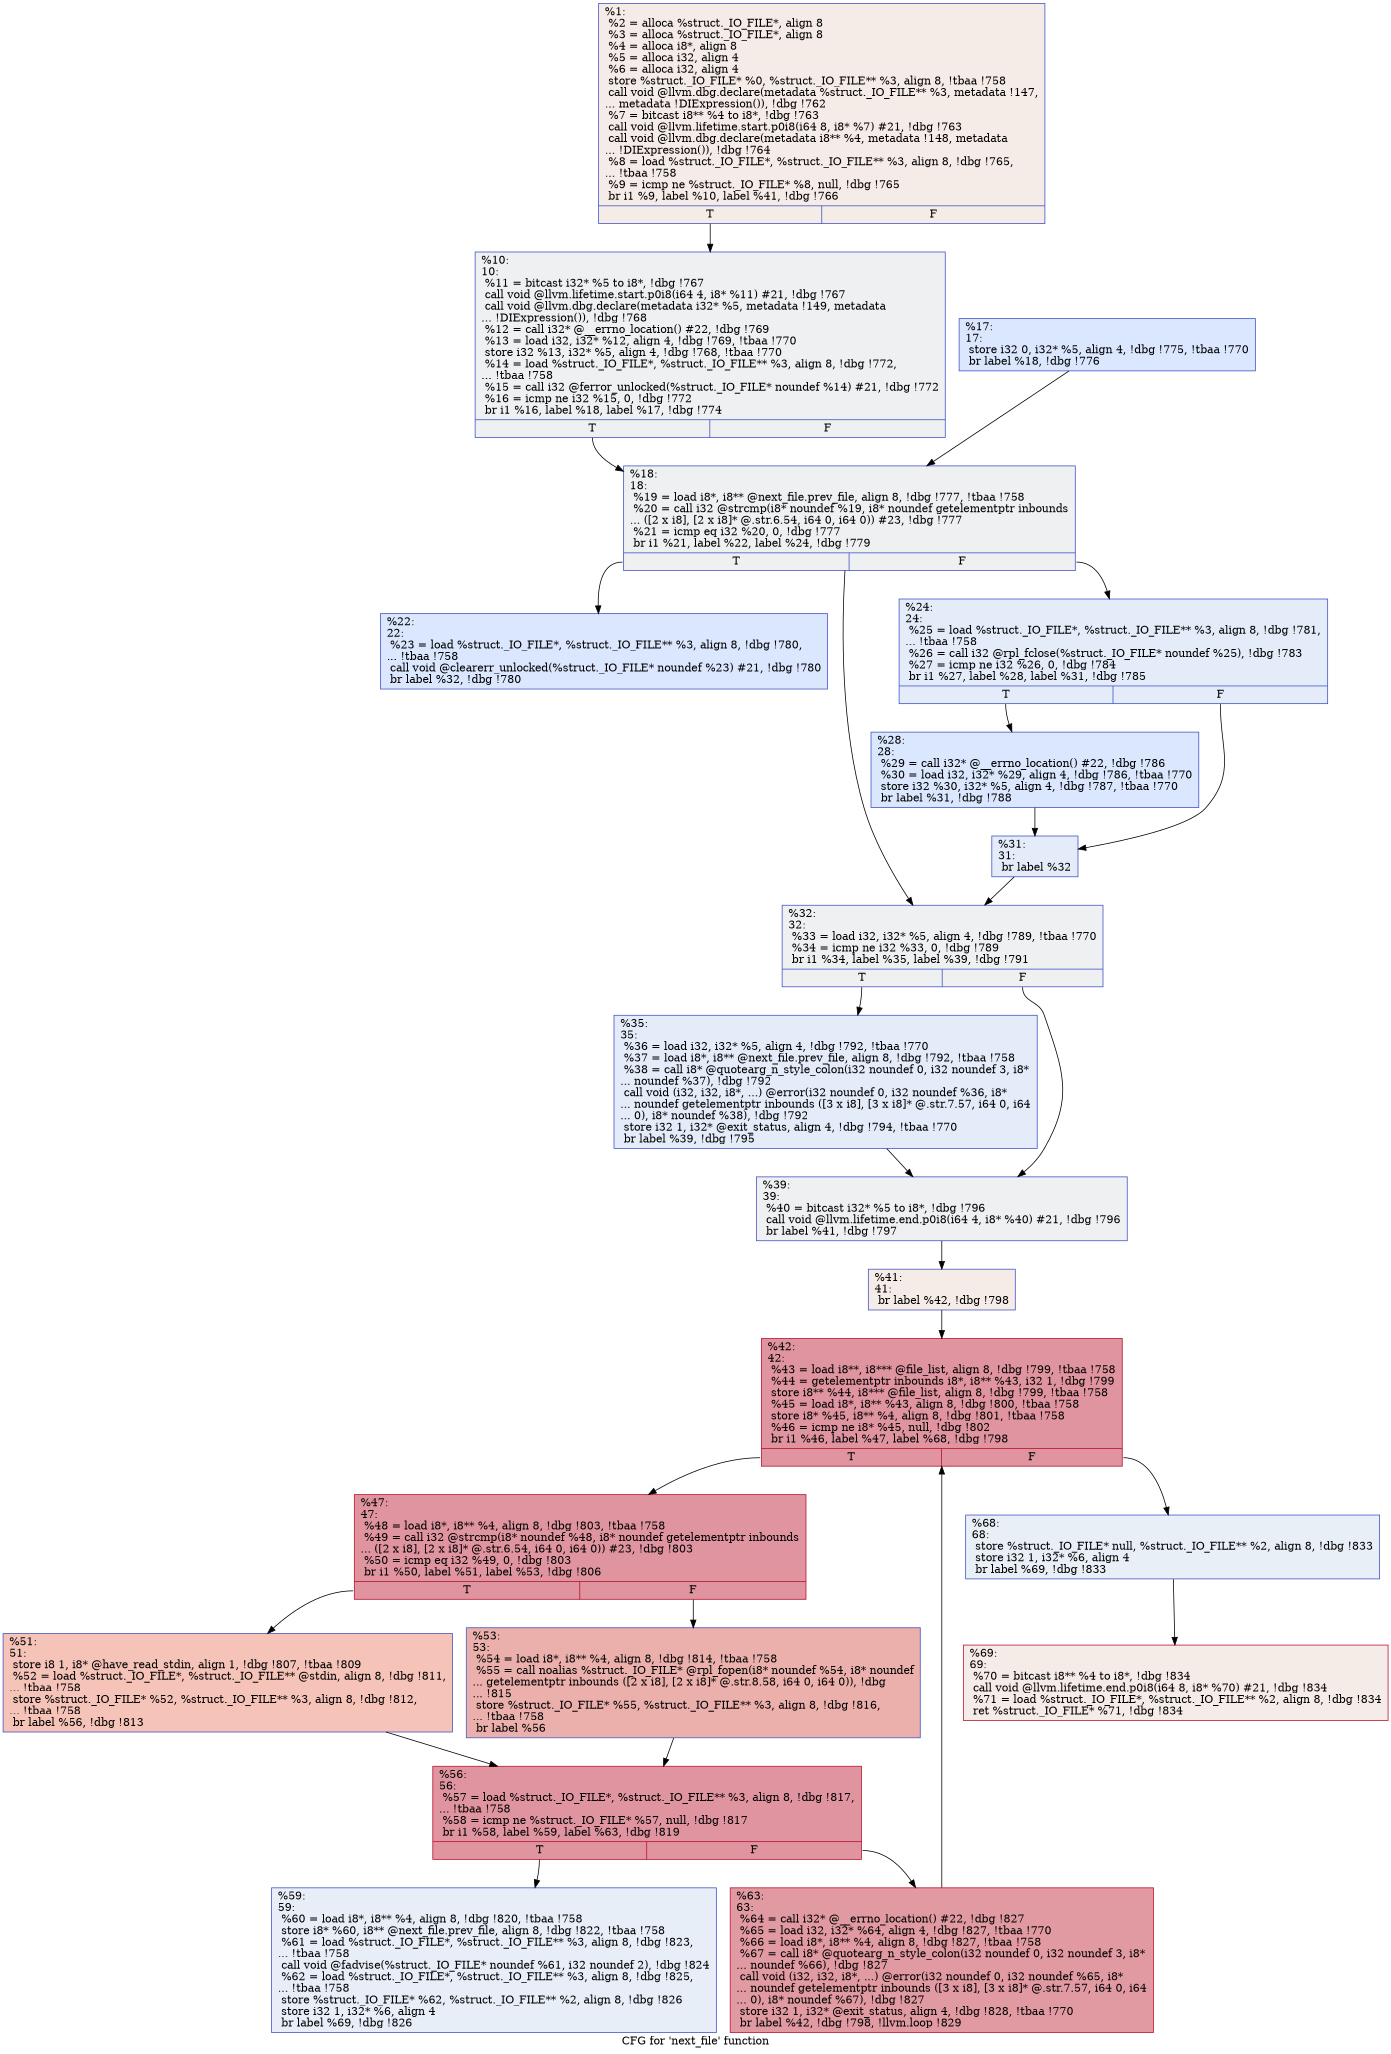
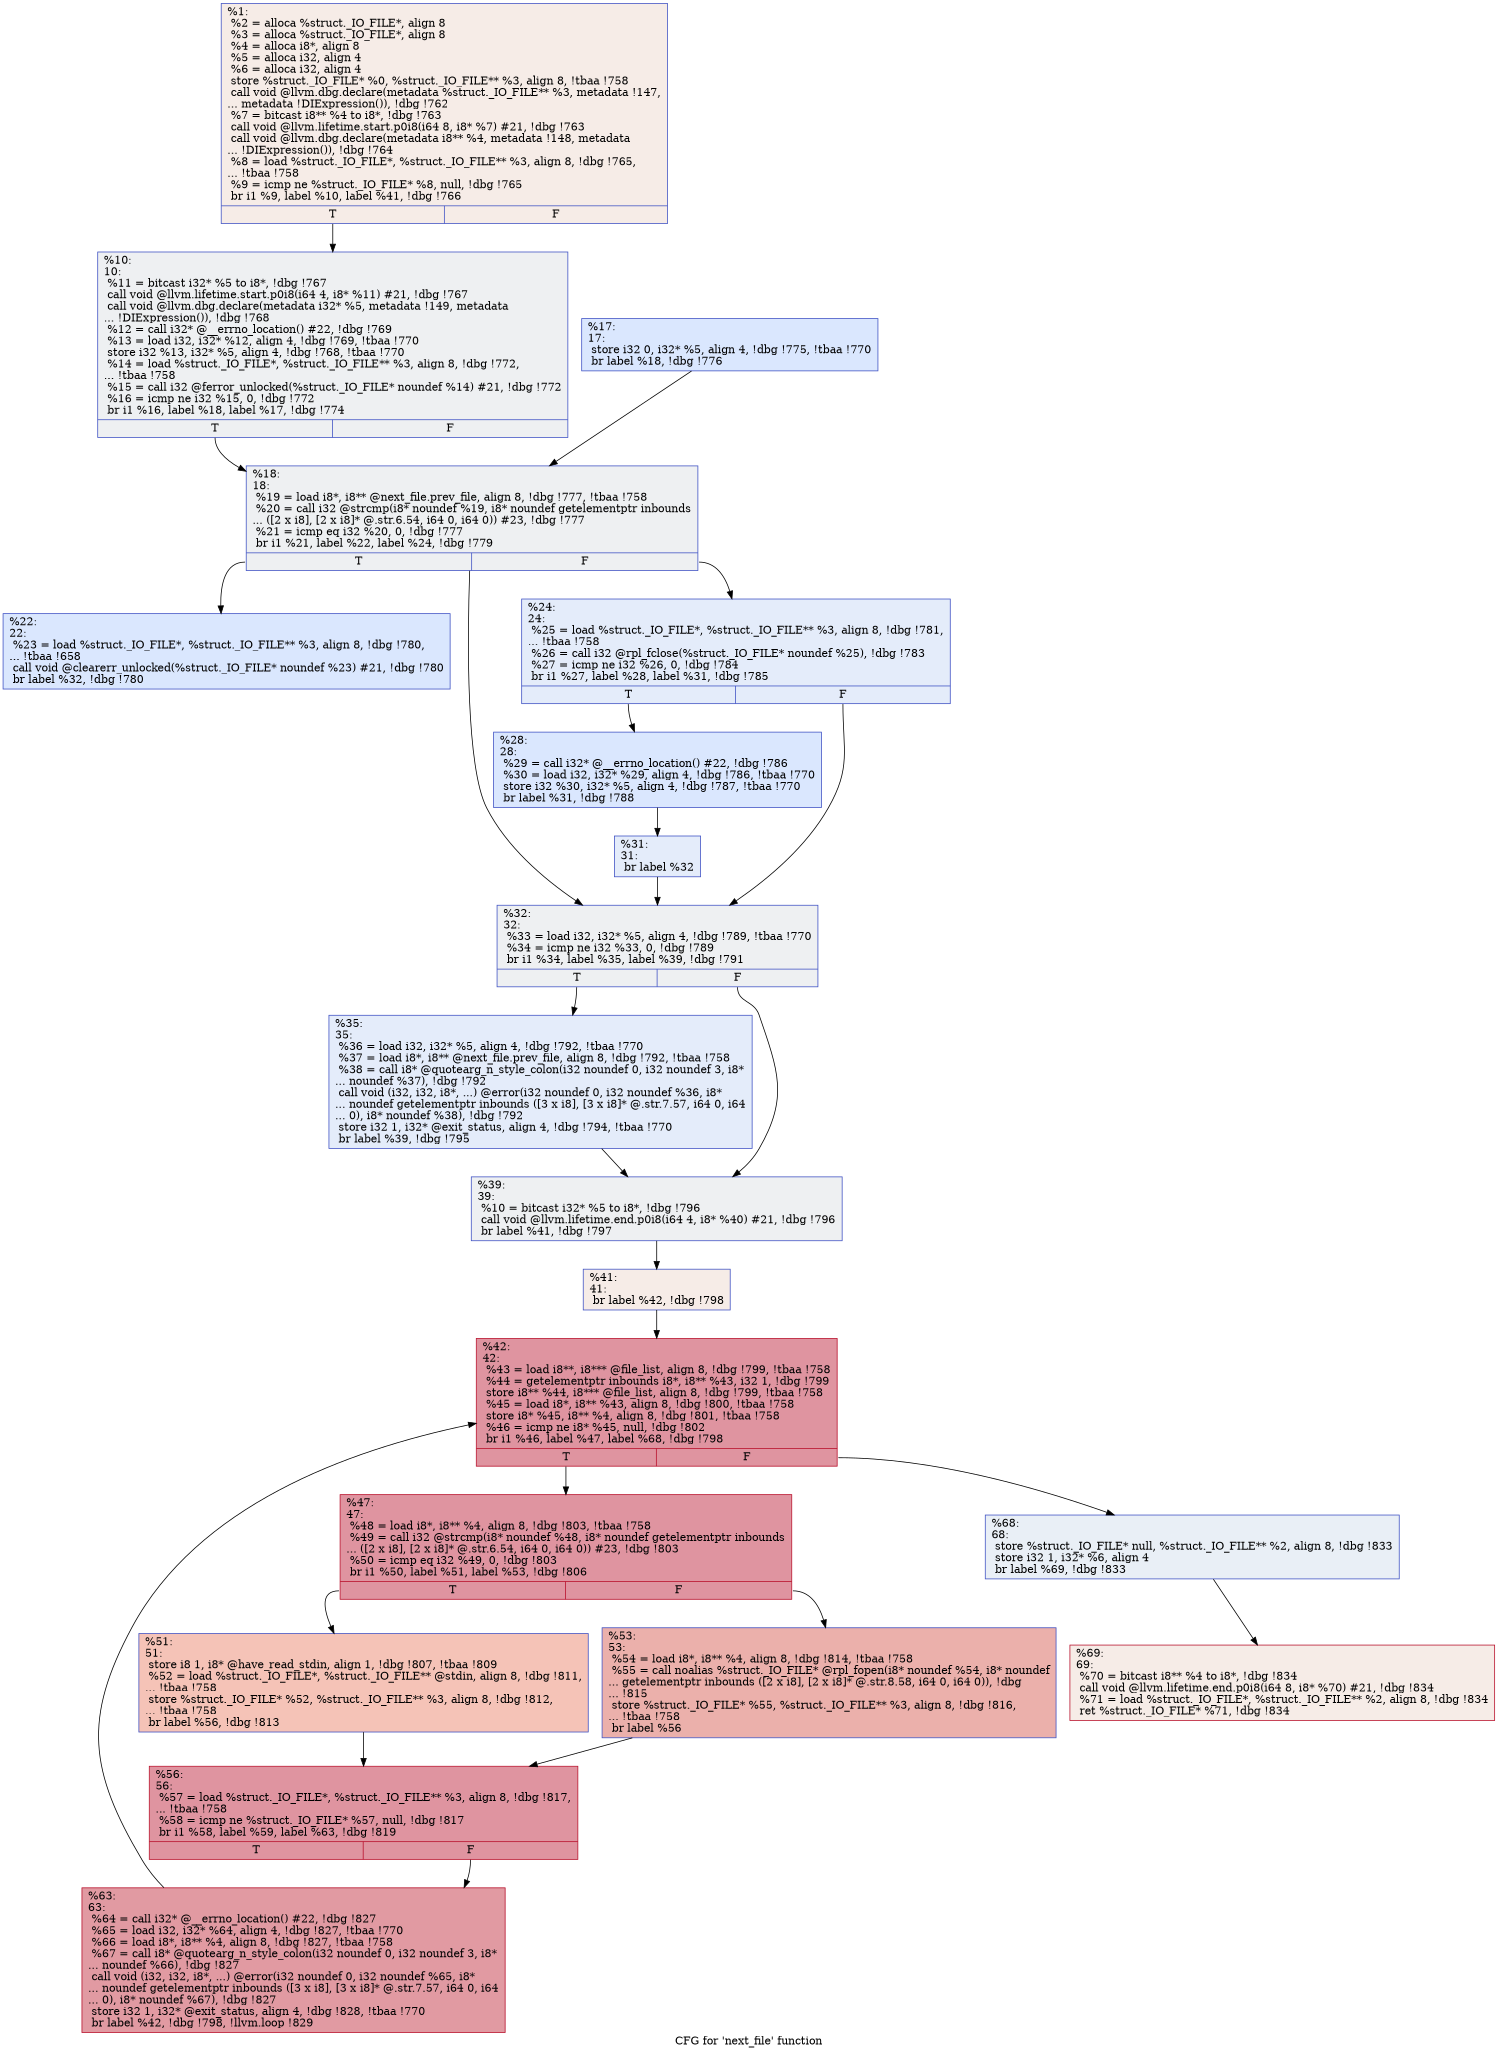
(423, 657) -> (45, 657)
(1199, 814) -> (822, 819)
(874, 1208) -> (589, 1208)
(494, 1960) -> none
